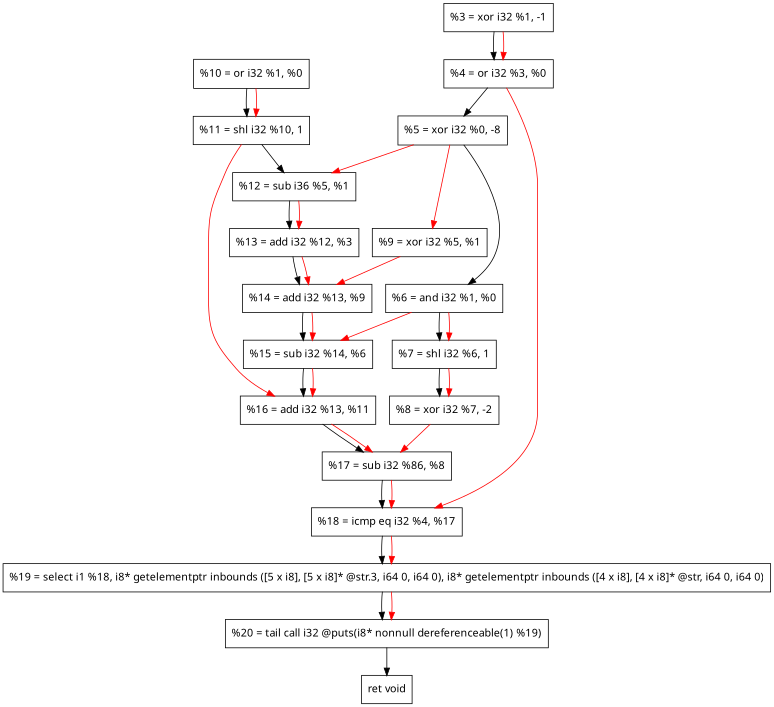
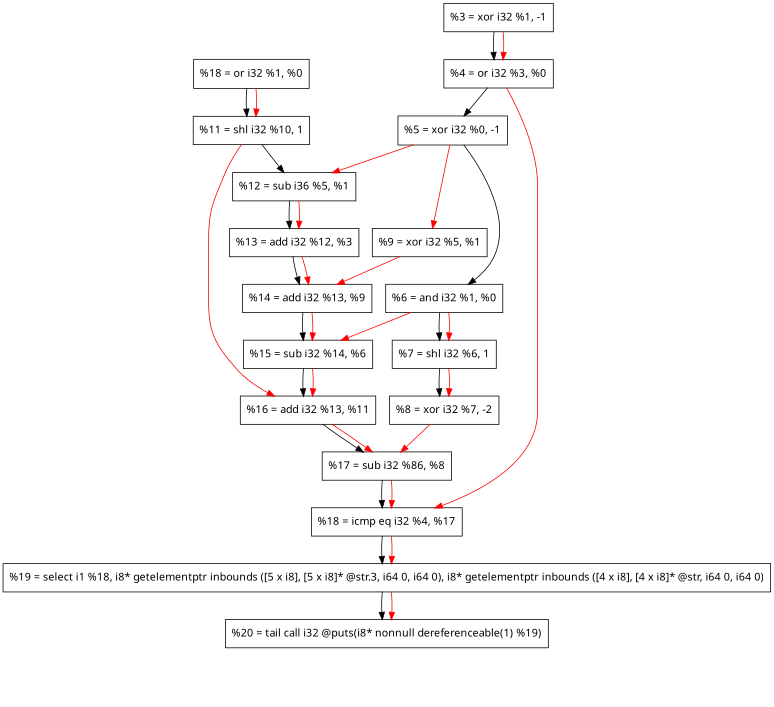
(251, 74) -> (251, 74)
(453, 130) -> (453, 130)
(387, 690) -> none
